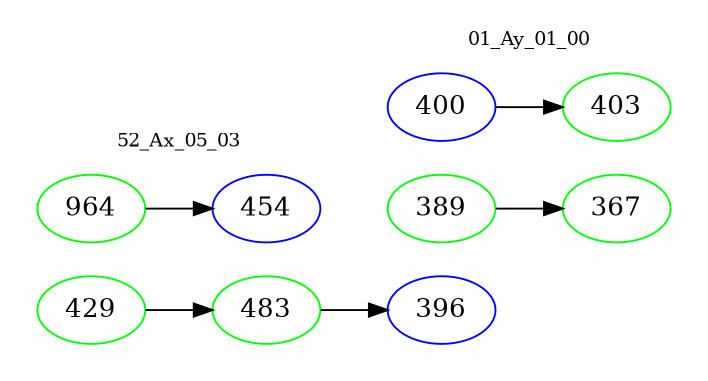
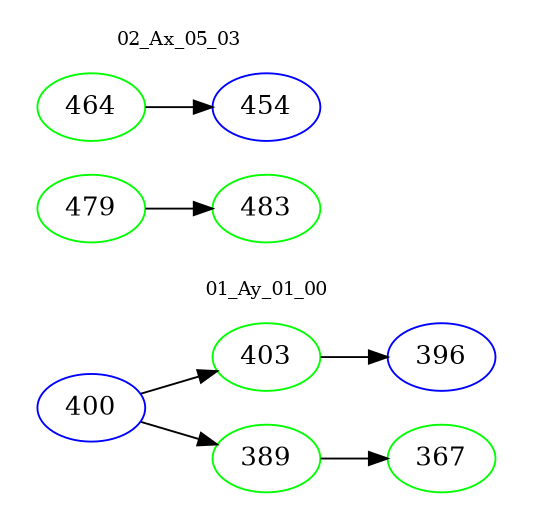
(179, 142) -> (179, 40)
(91, 209) -> (91, 107)
(91, 310) -> (91, 209)
(347, 310) -> (345, 357)
none -> (170, 430)
